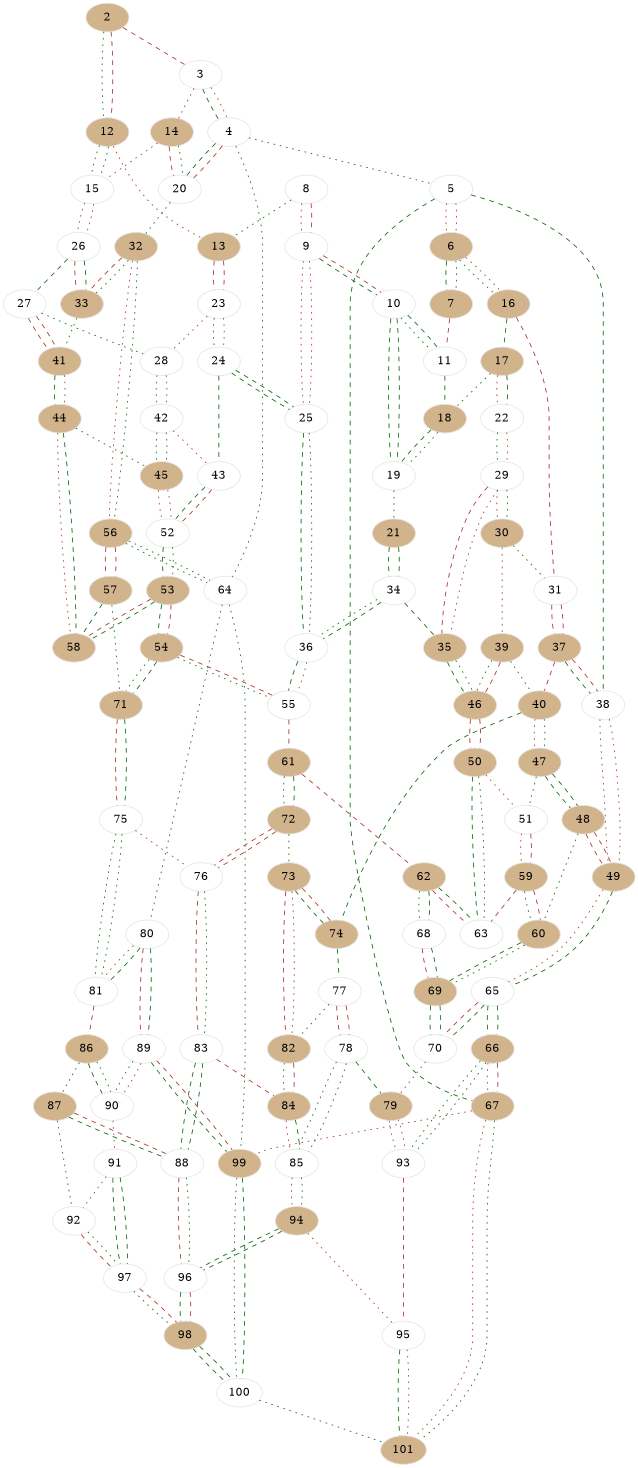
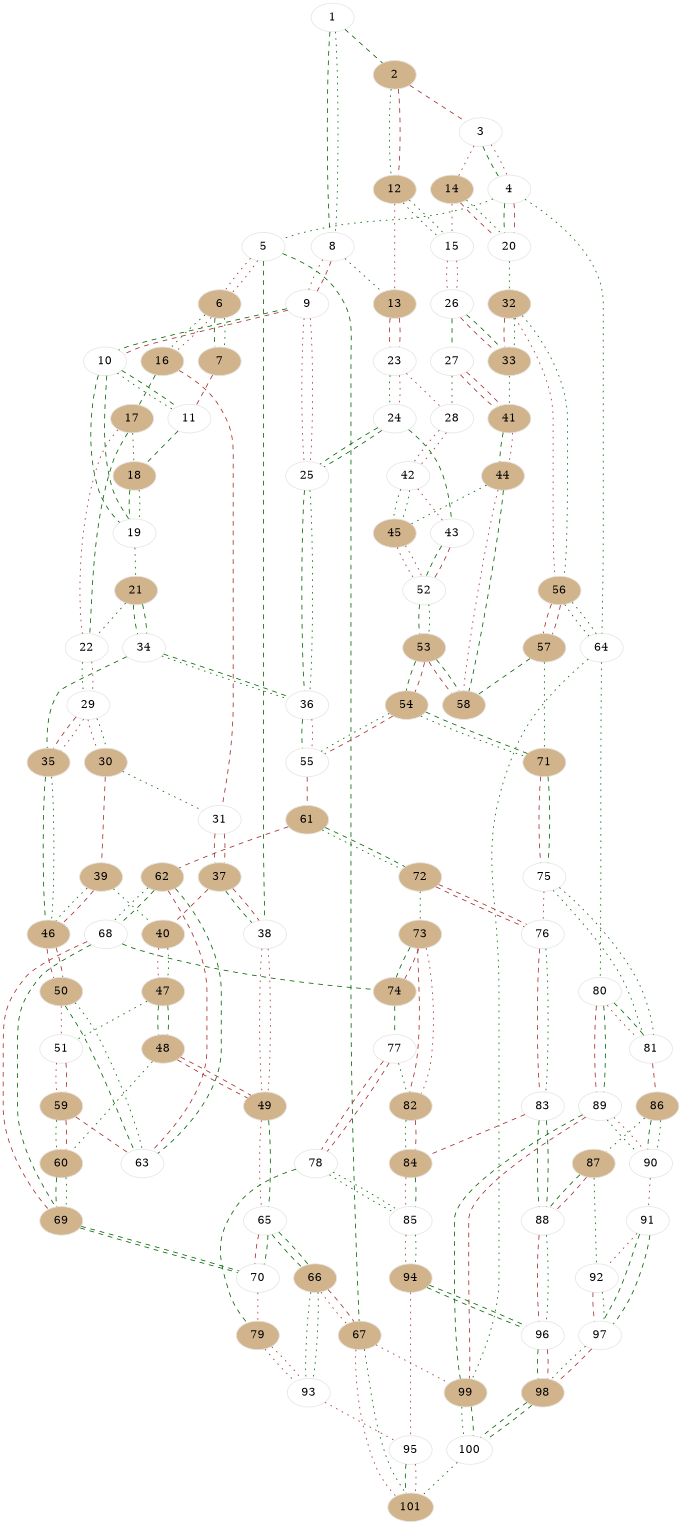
none -> (333, 18)
(502, 590) -> (103, 820)
none -> (111, 619)
(407, 793) -> (246, 974)
(403, 1249) -> (356, 1419)
